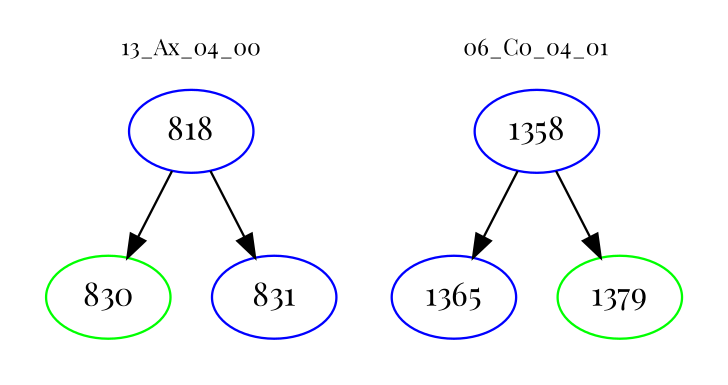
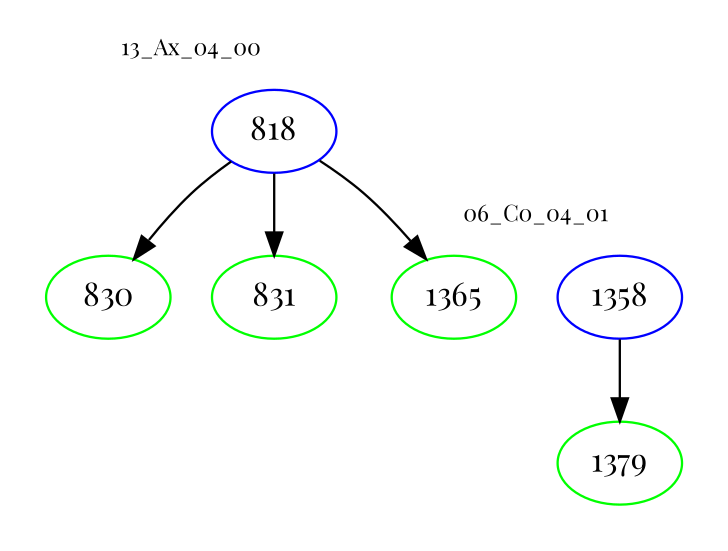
(501, 204) -> (388, 216)
(274, 297) -> (274, 297)
(454, 297) -> (454, 297)
